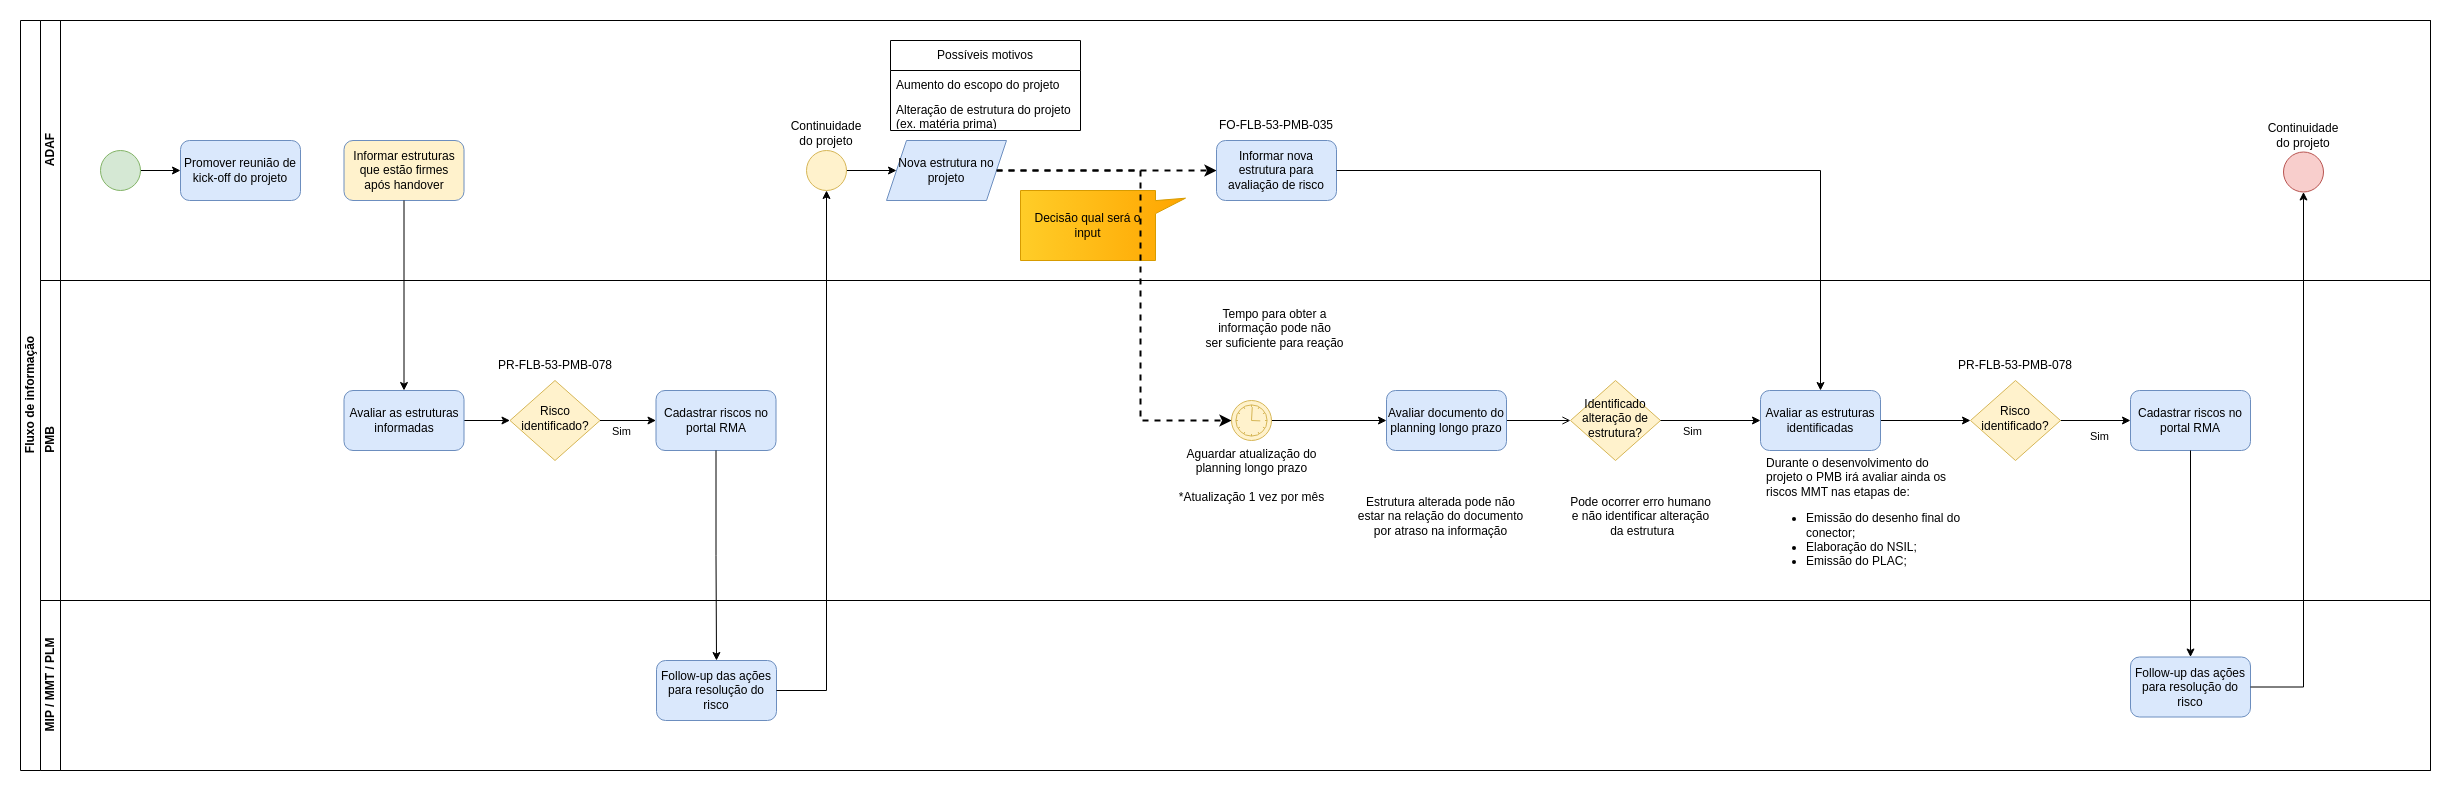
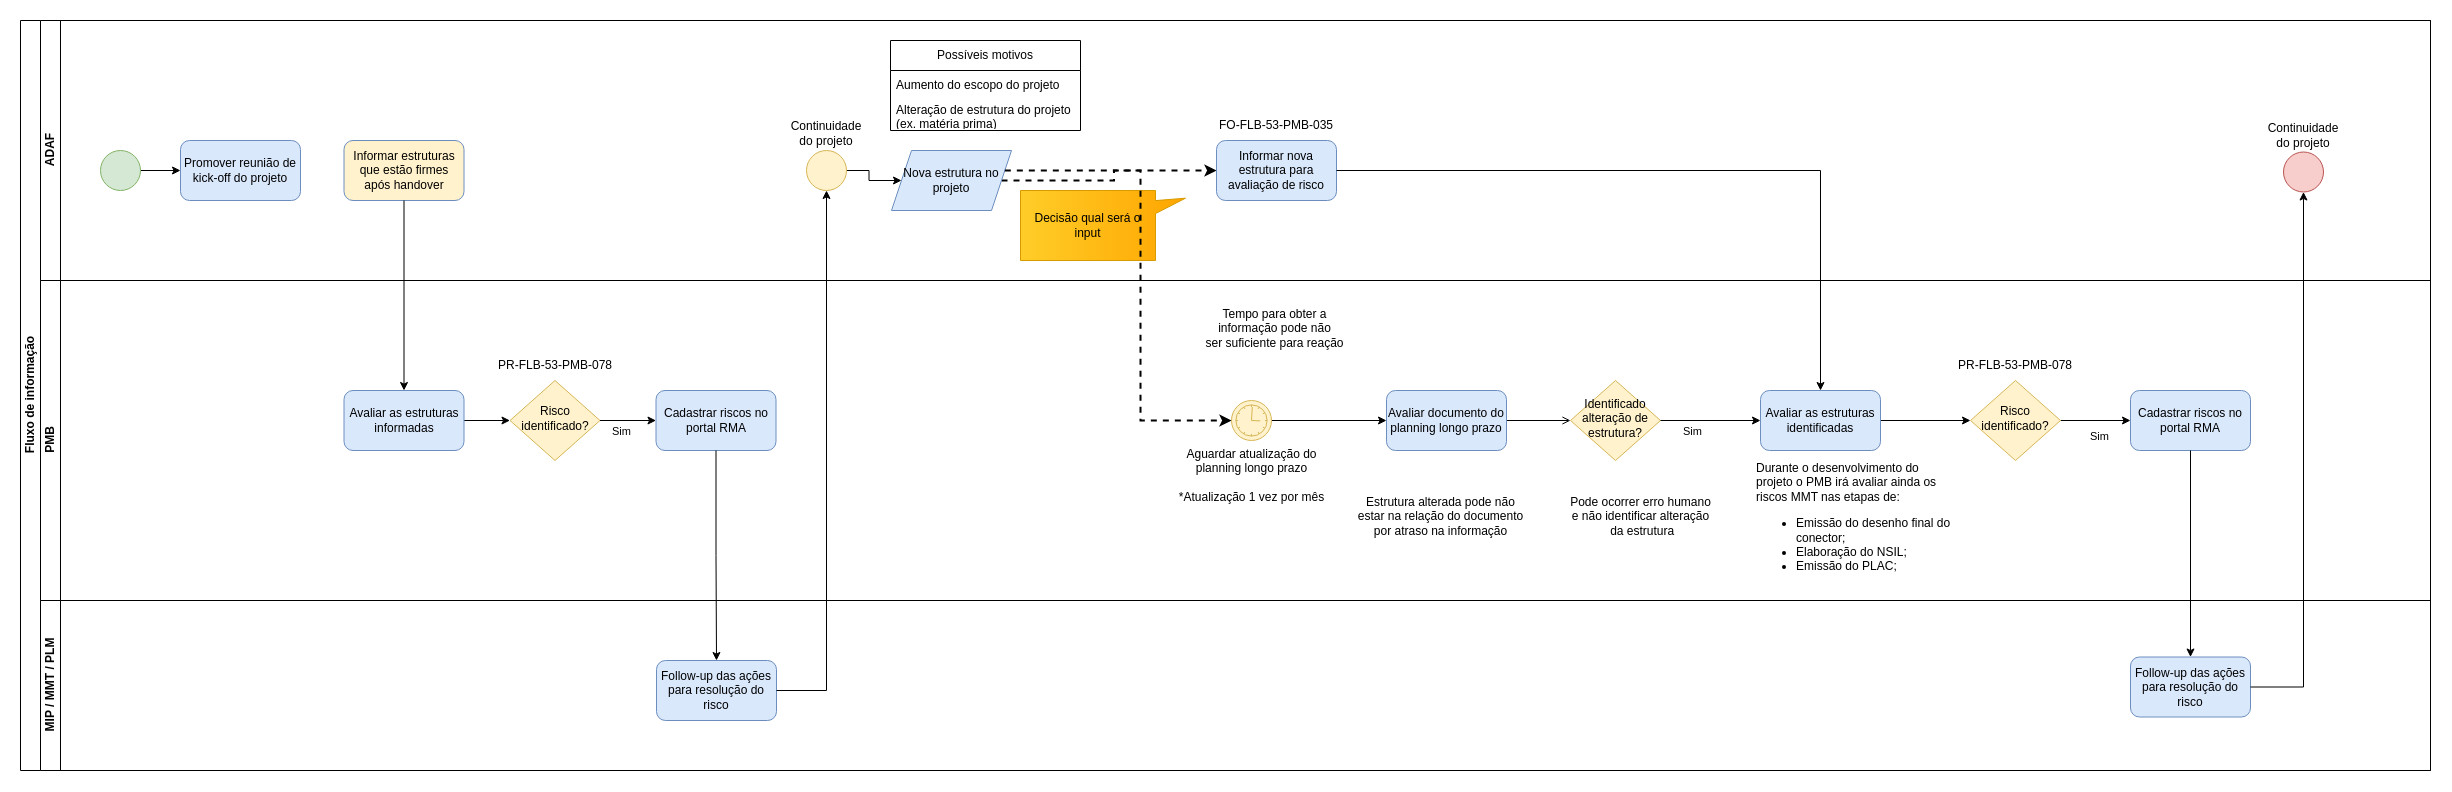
(947, 171) -> (952, 181)
(1866, 517) -> (1856, 522)
